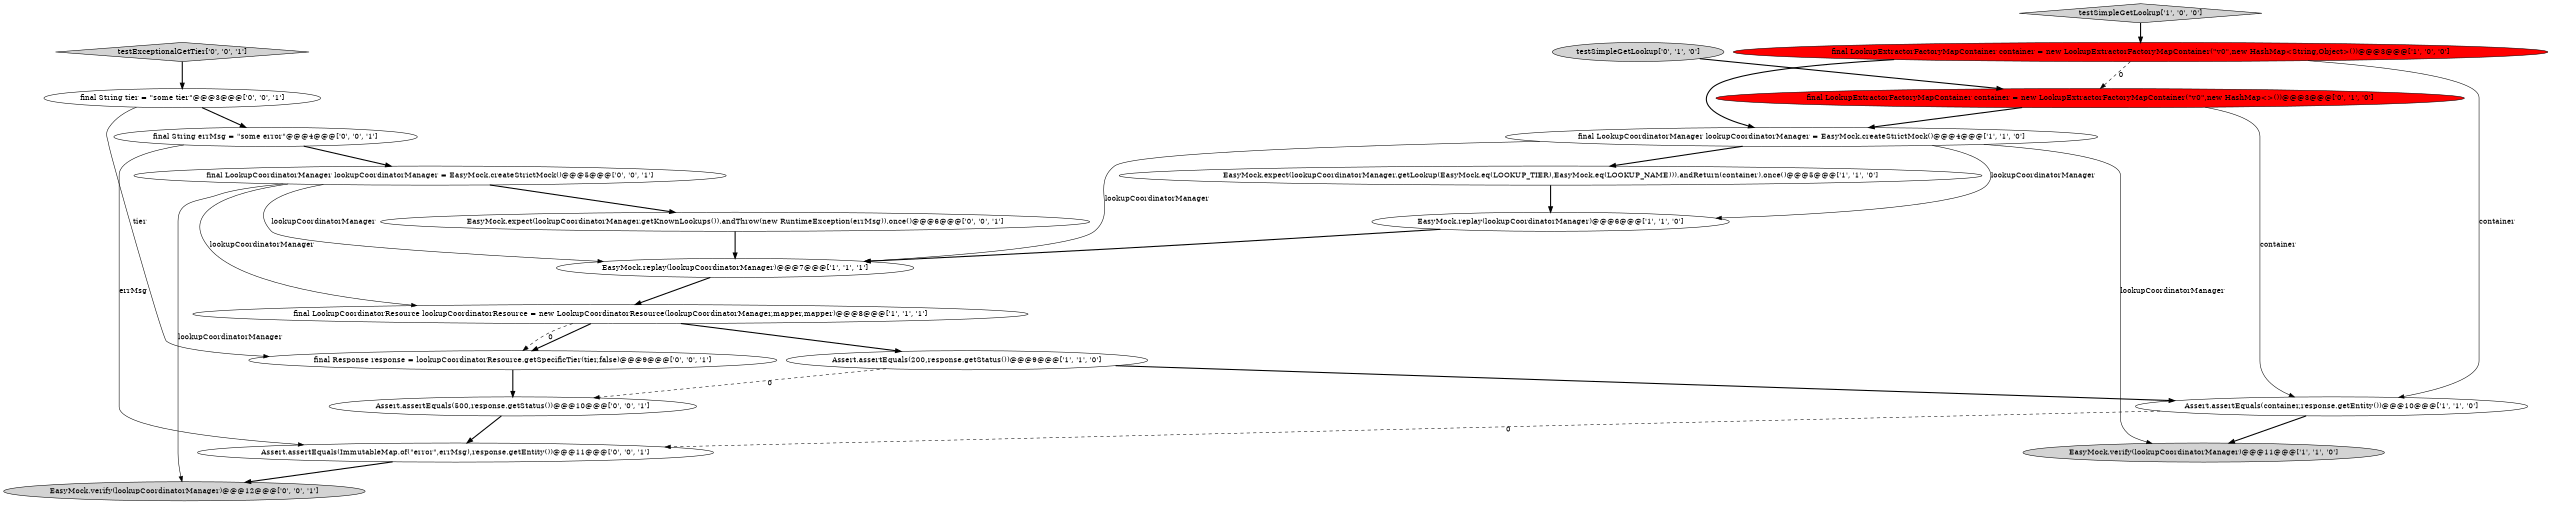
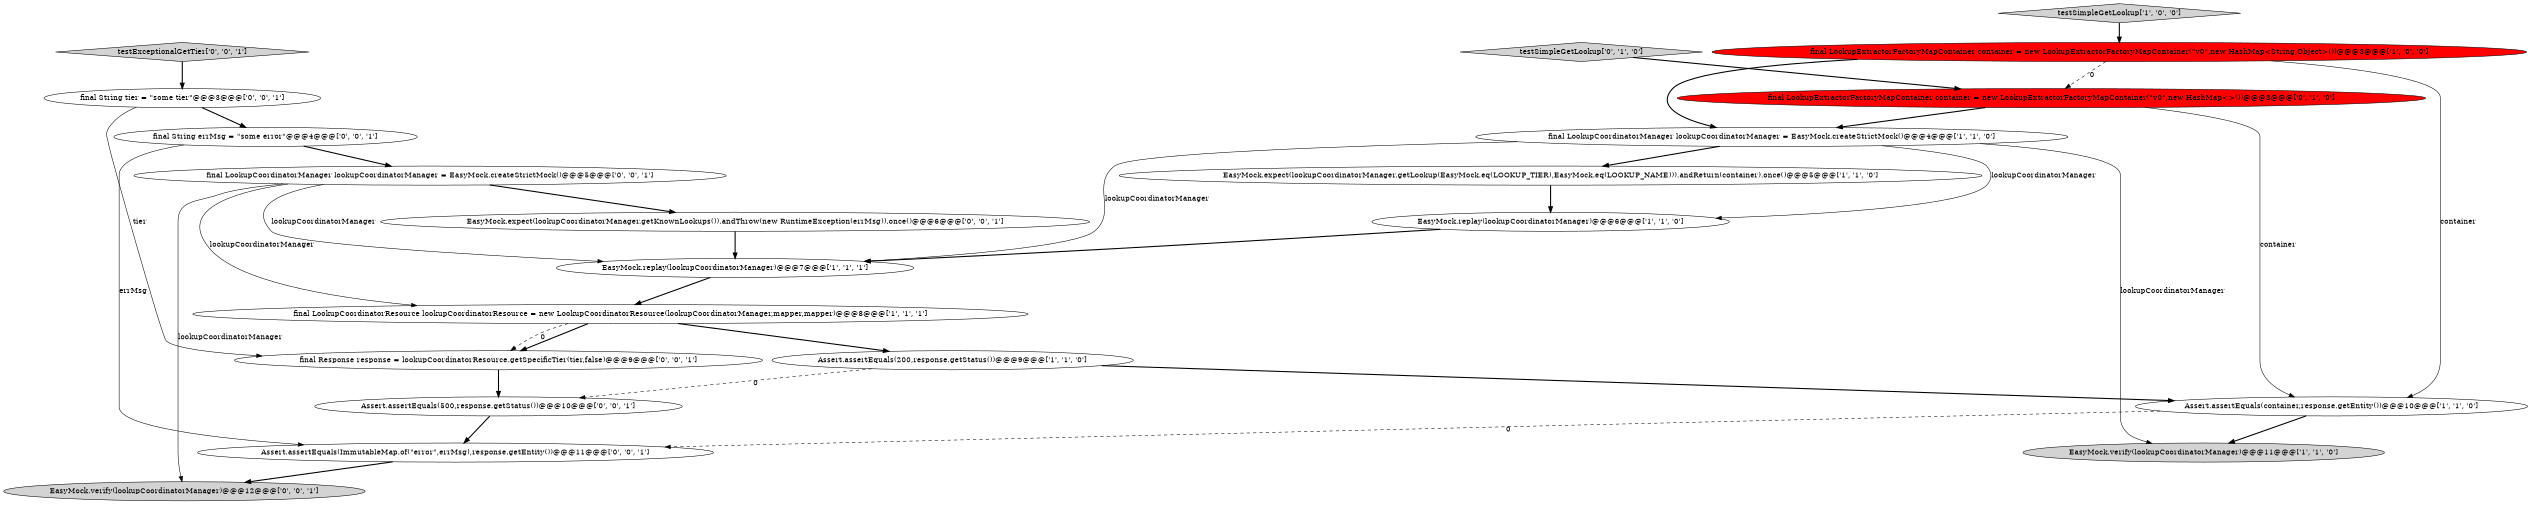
(1638, 52) -> (1581, 52)
